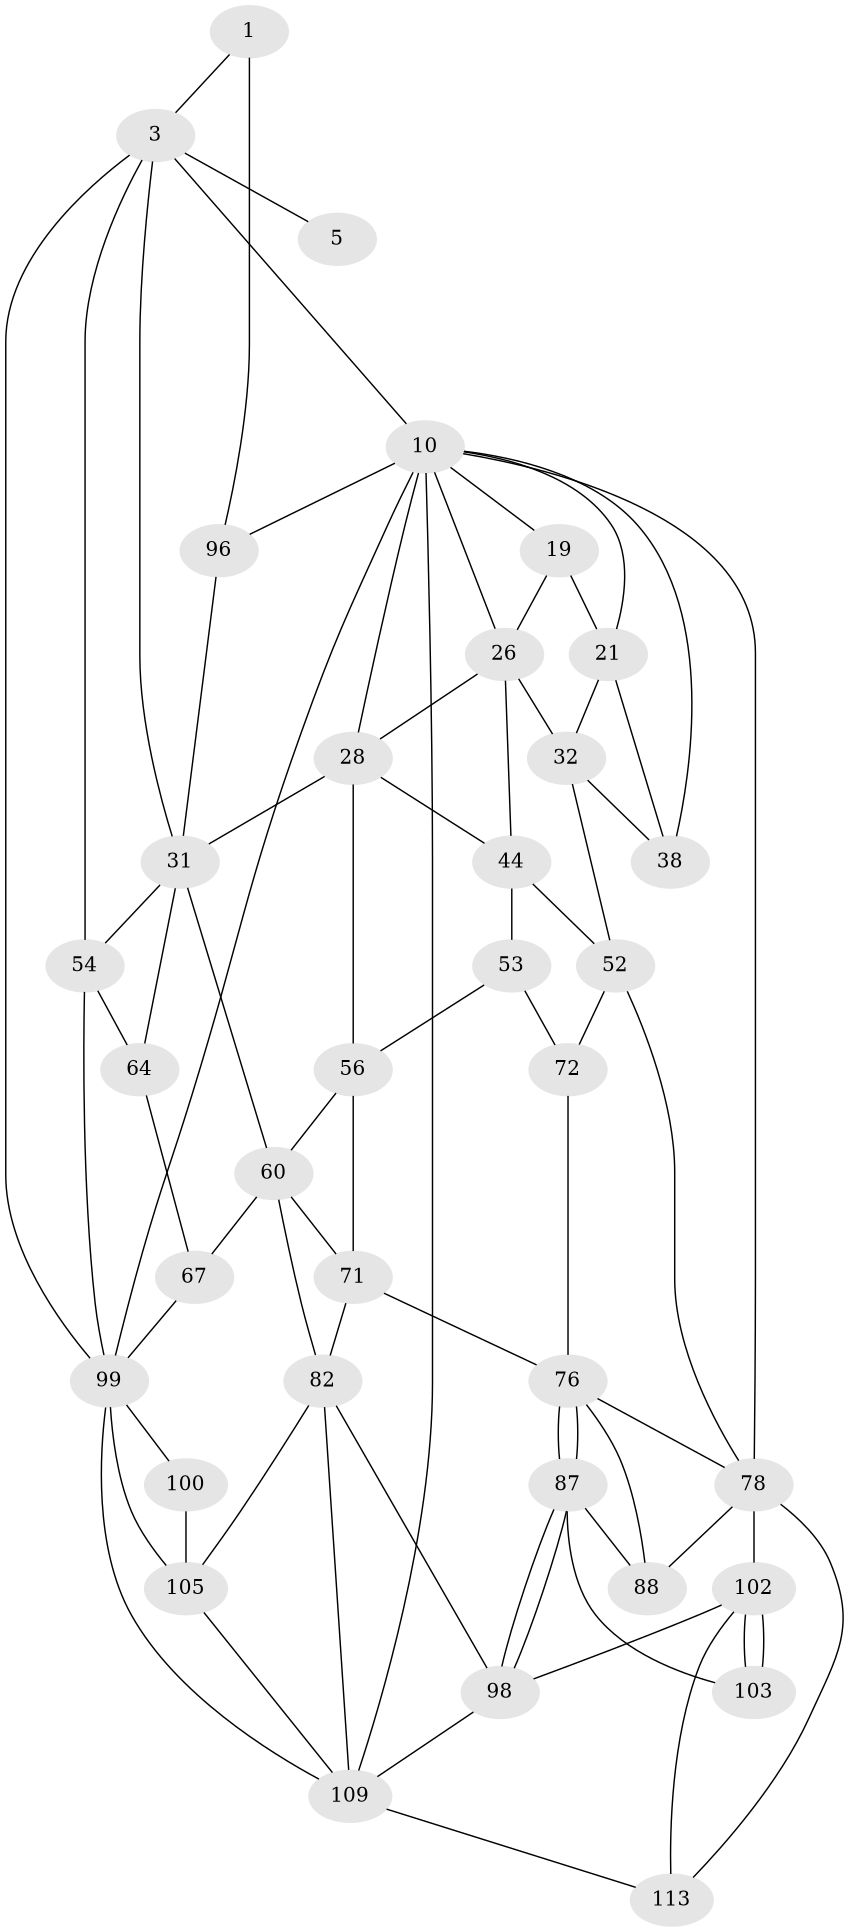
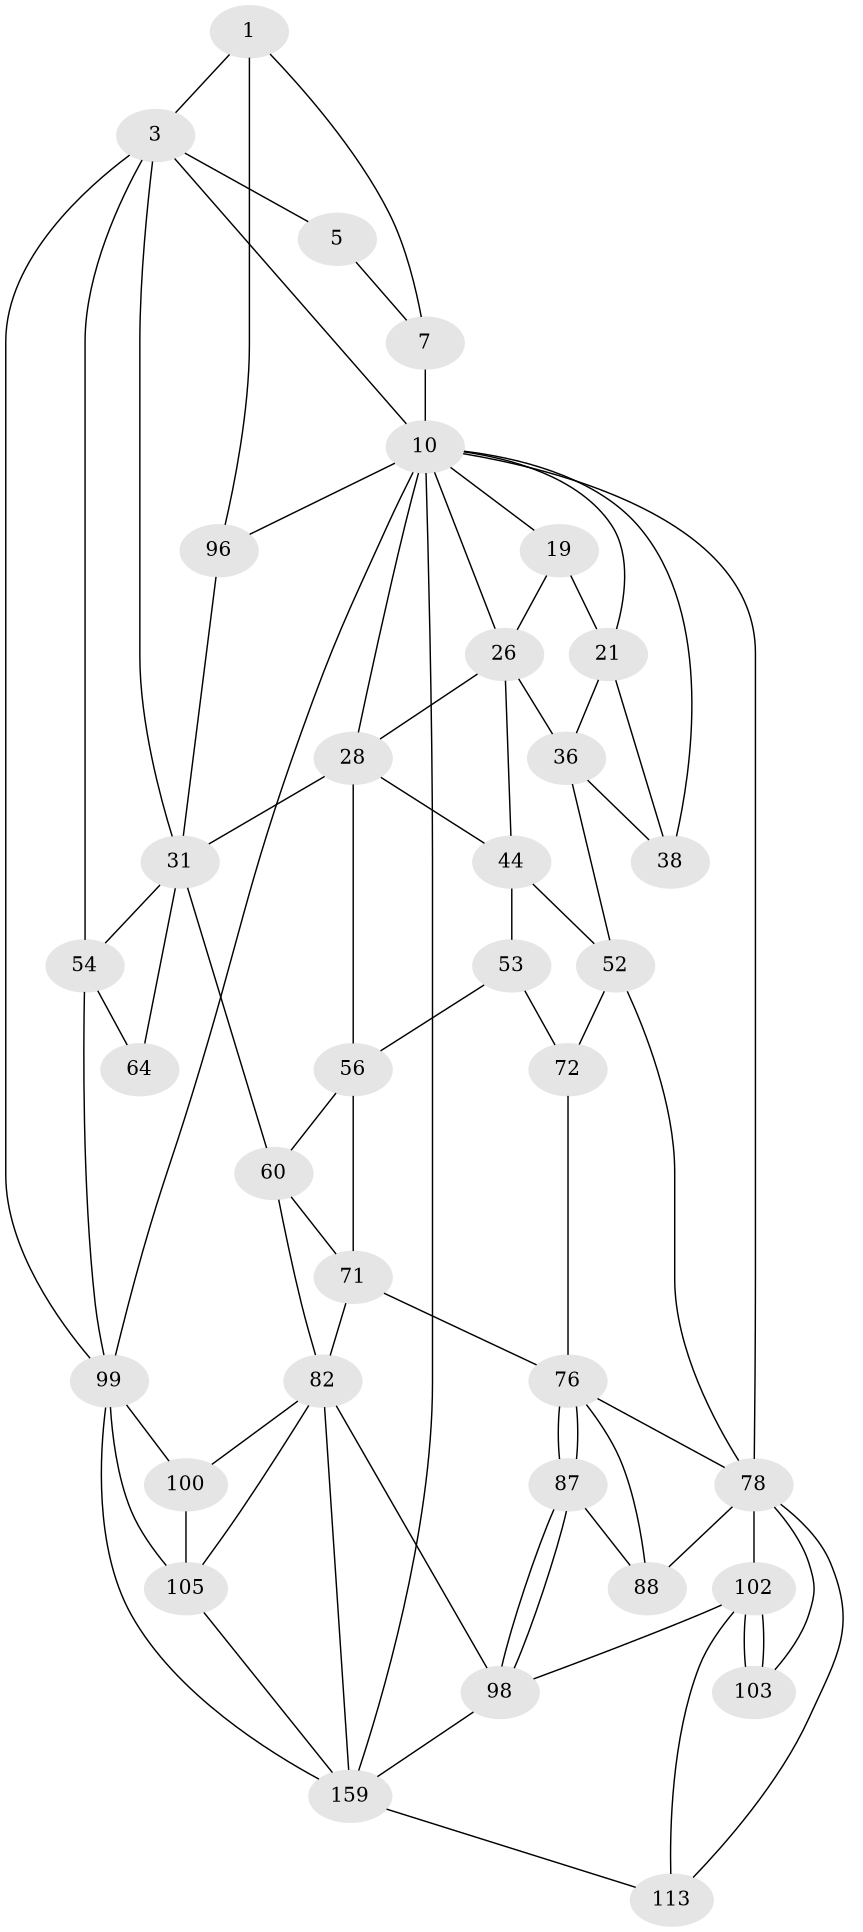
none -> (425, 343)
(567, 758) -> (567, 758)
(195, 1277) -> none
none -> (255, 1433)
(606, 1626) -> (814, 1588)
(350, 1796) -> (350, 1796)
